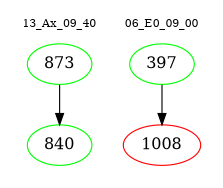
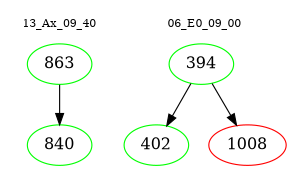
(60, 64) -> (60, 64)
(162, 64) -> (201, 64)
none -> (156, 145)
